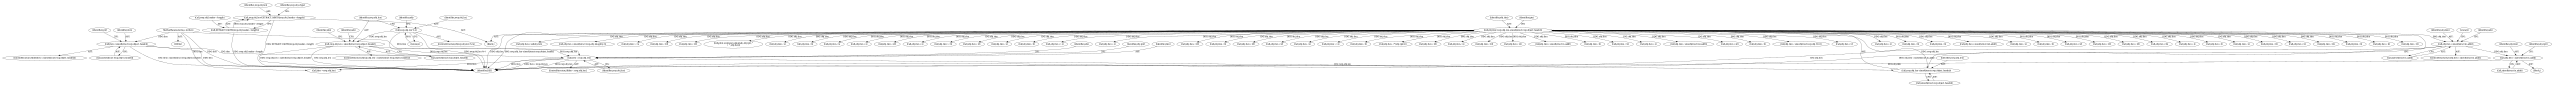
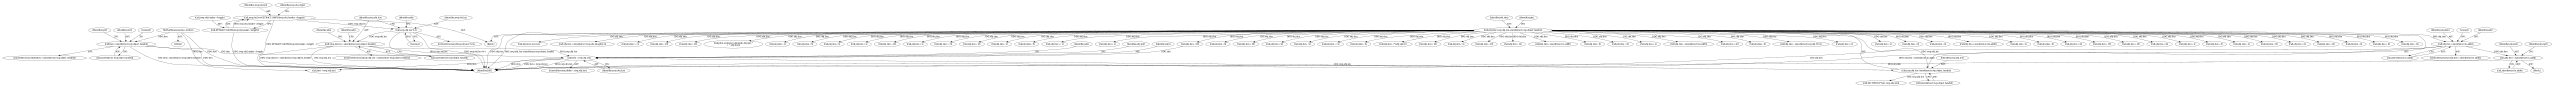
none -> (344, 24)
none -> (146, 30)
(388, 41) -> (1037, 55)
(529, 44) -> (529, 44)
none -> (1881, 83)
